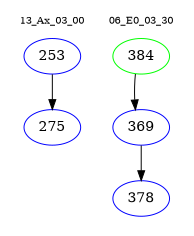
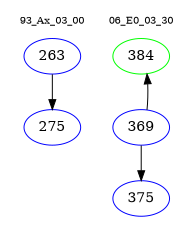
(52, 21) -> (52, 21)
(52, 56) -> (52, 56)
(135, 87) -> (148, 97)
(141, 198) -> (141, 198)
